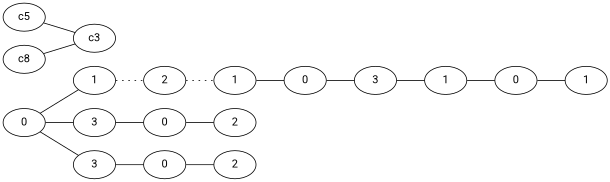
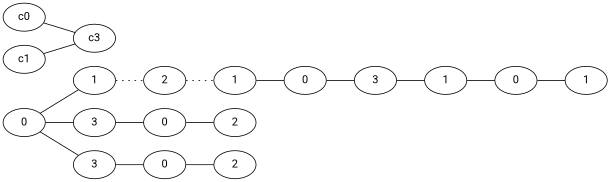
(24, 17) -> (24, 17)
(24, 59) -> (24, 59)
